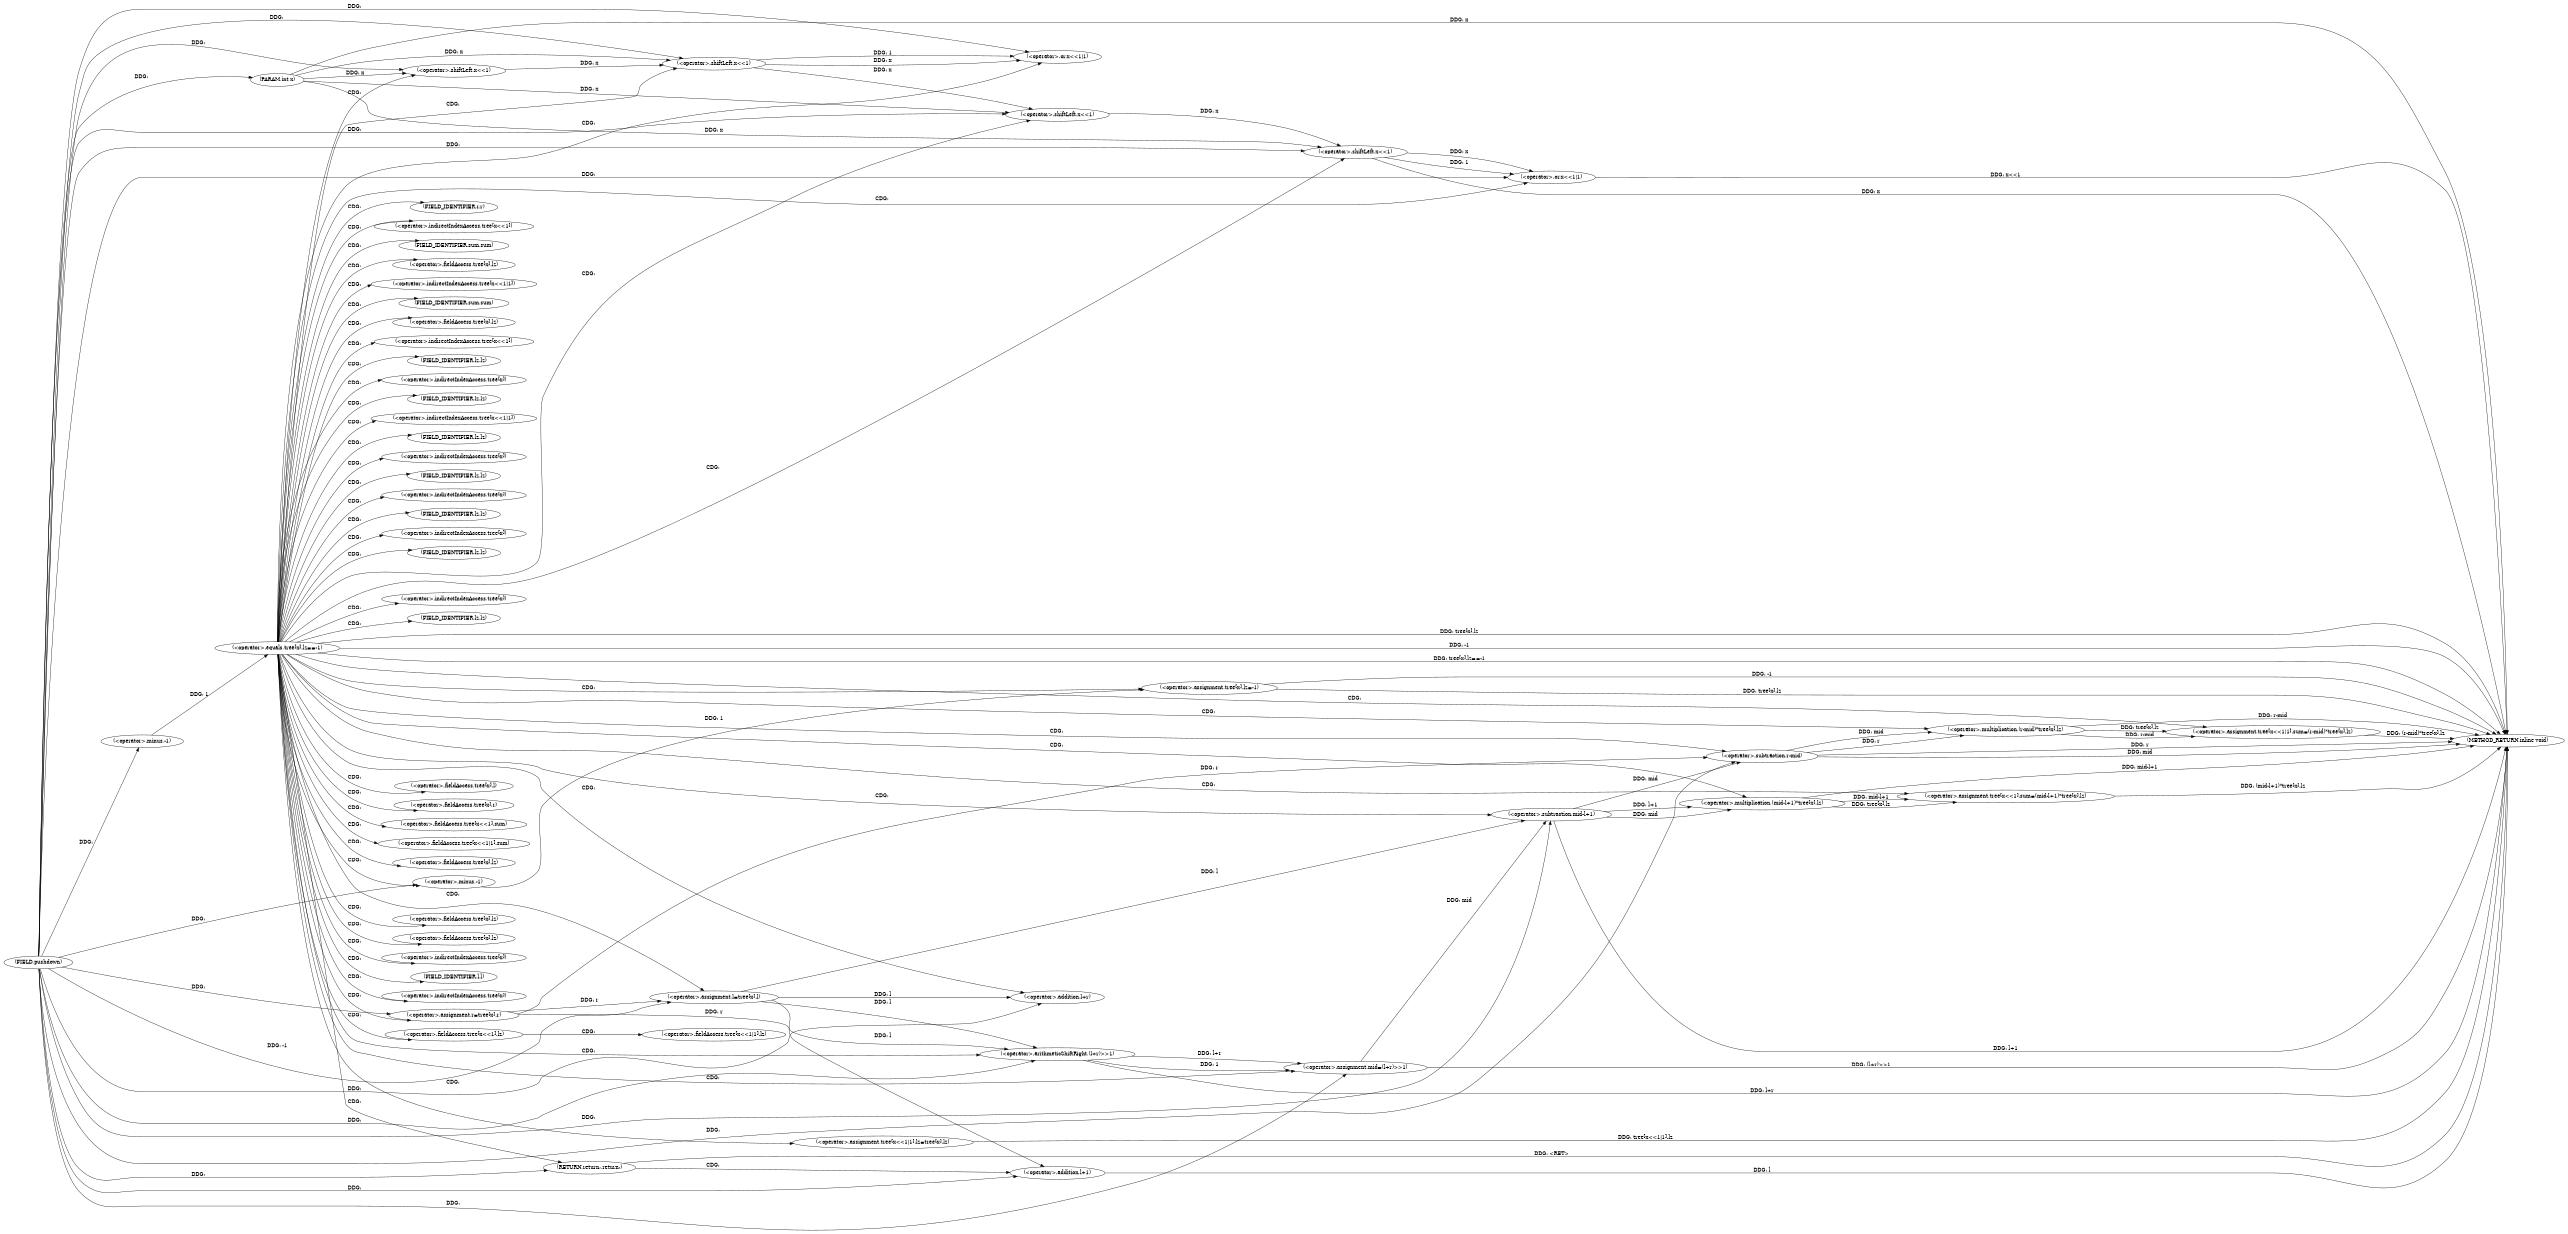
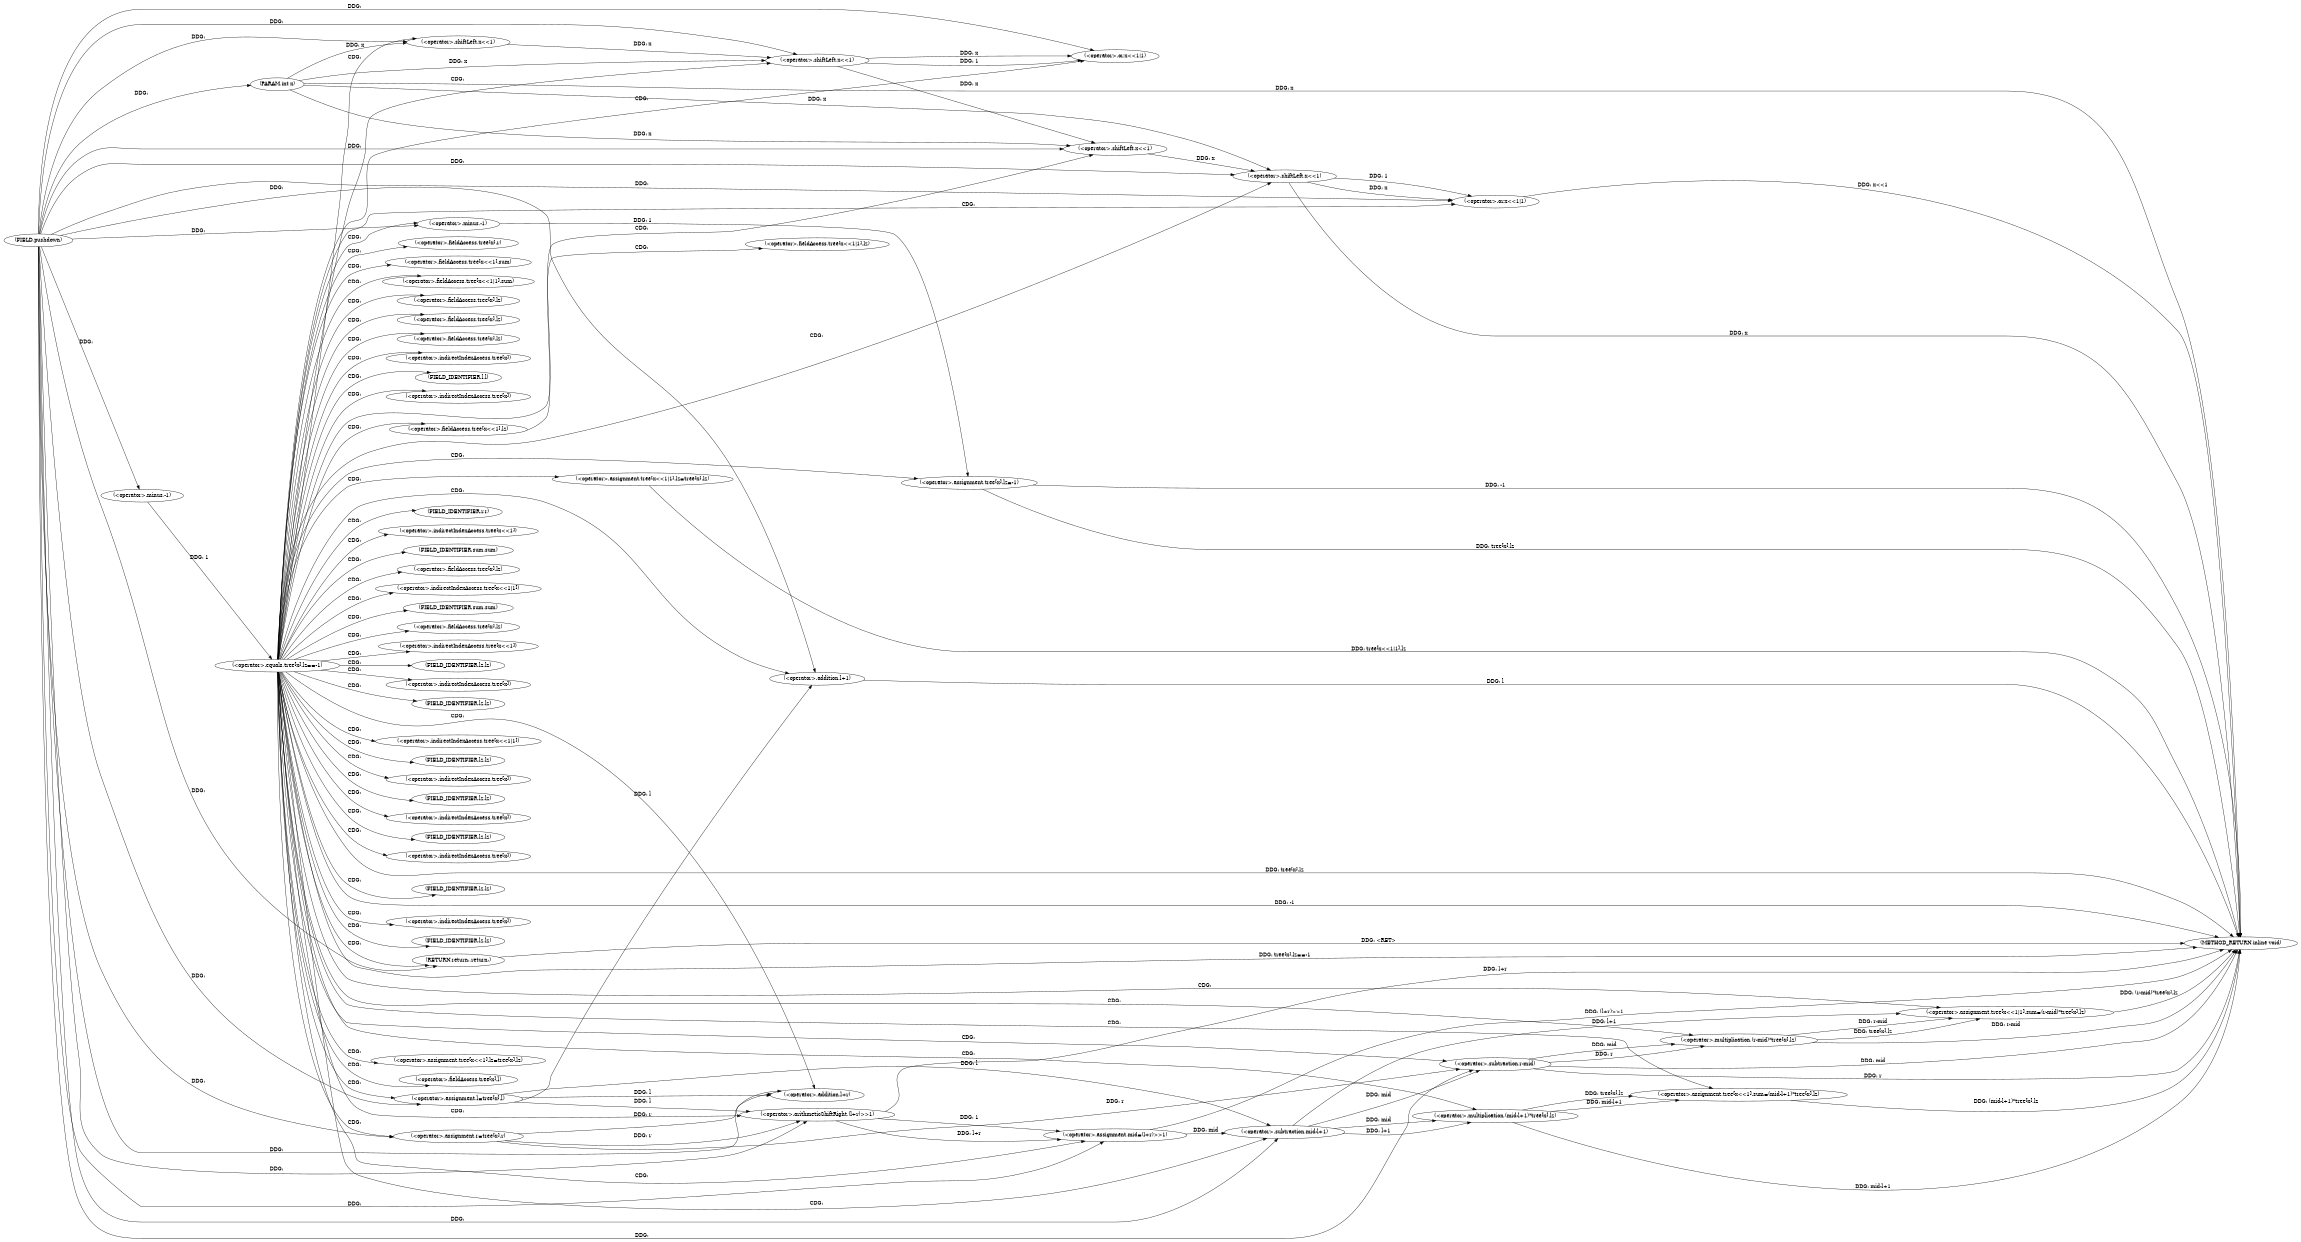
(582, 1007) -> (648, 1127)
(277, 1046) -> (199, 976)
(2056, 1051) -> (1583, 1028)
none -> (458, 1061)
(821, 1170) -> (514, 496)
